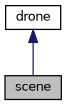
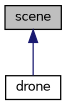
(33, 59) -> (33, 59)
